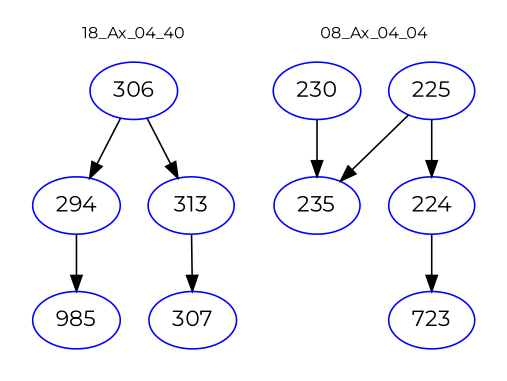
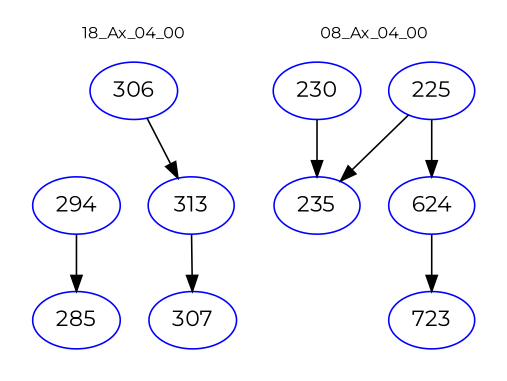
(134, 34) -> (134, 34)
(374, 34) -> (374, 34)
(109, 141) -> none
(432, 206) -> (432, 206)
(76, 320) -> (76, 320)
